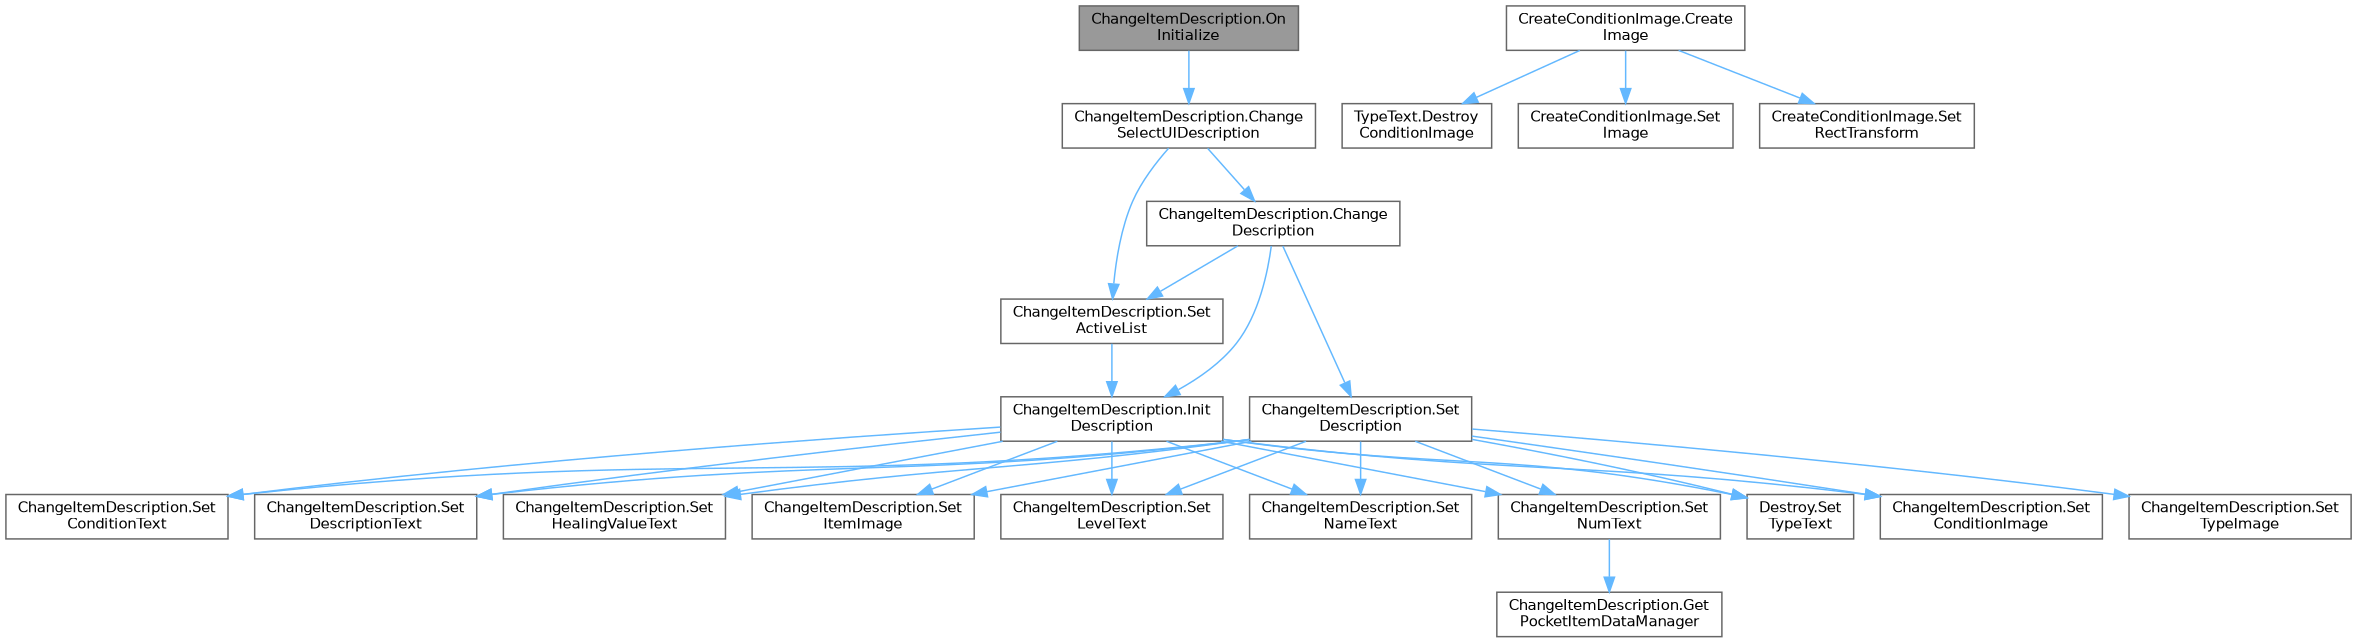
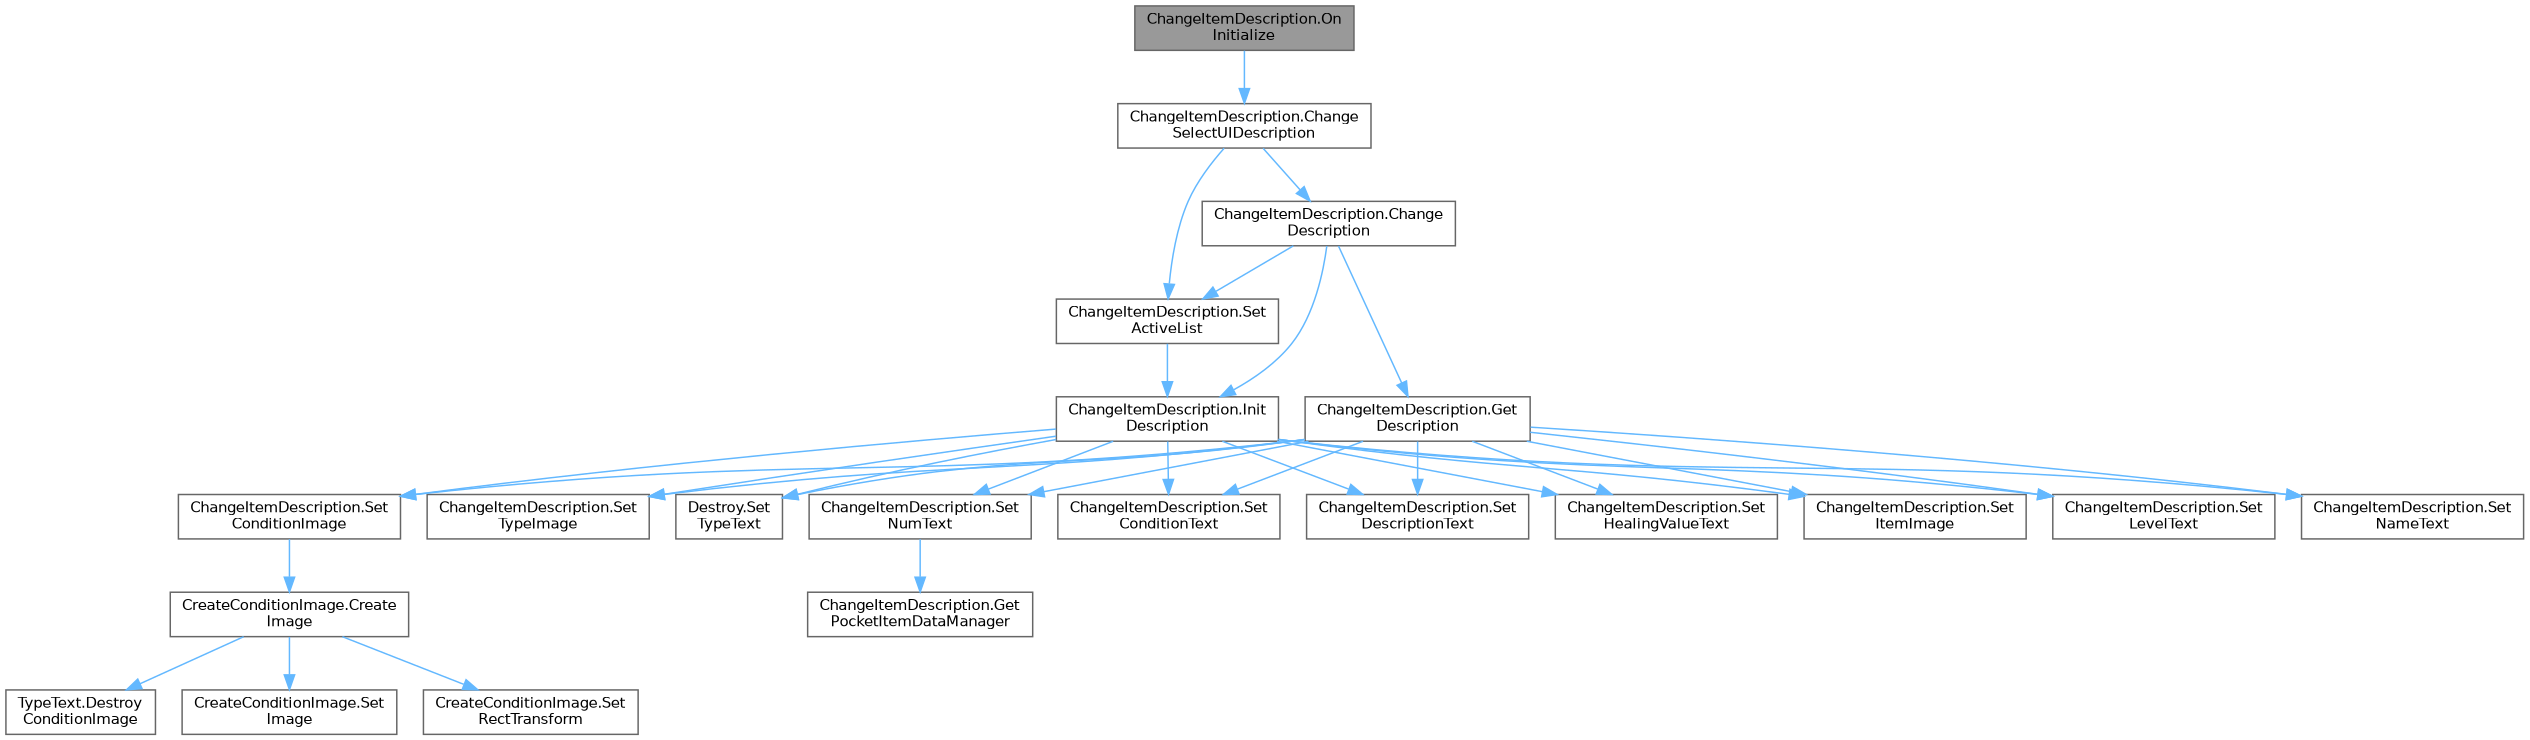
(1361, 419) -> (1418, 419)
none -> (909, 457)
none -> (289, 558)
